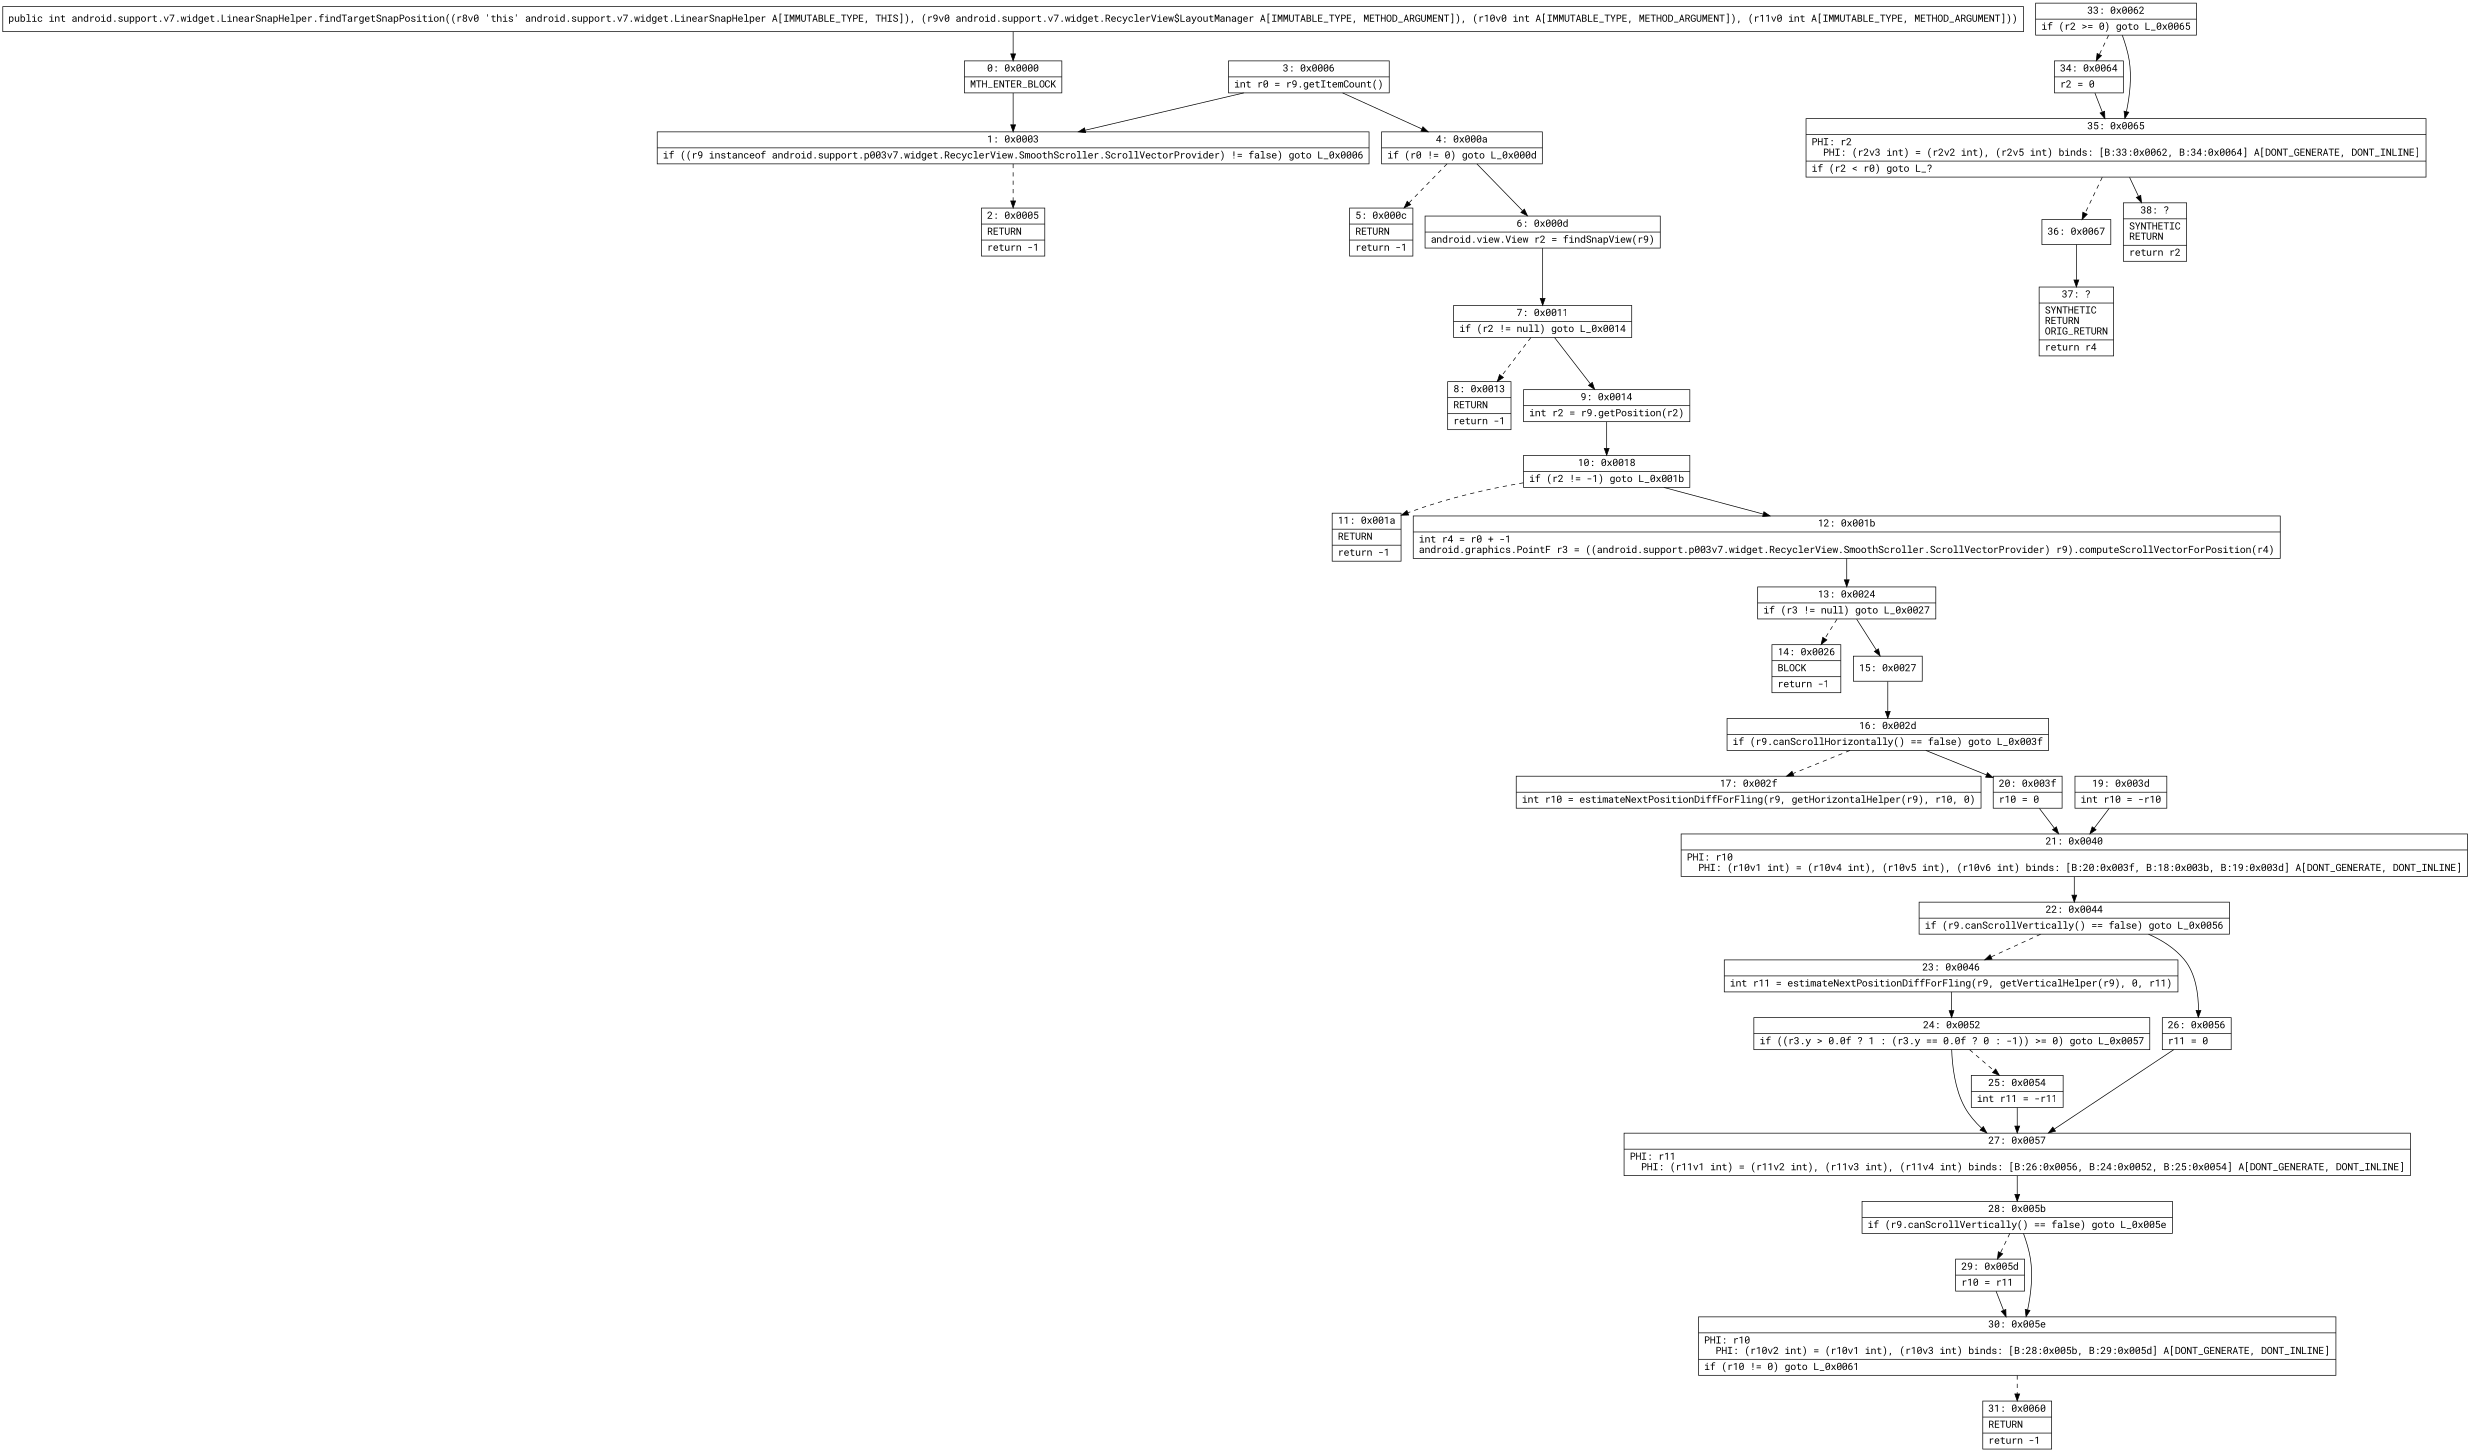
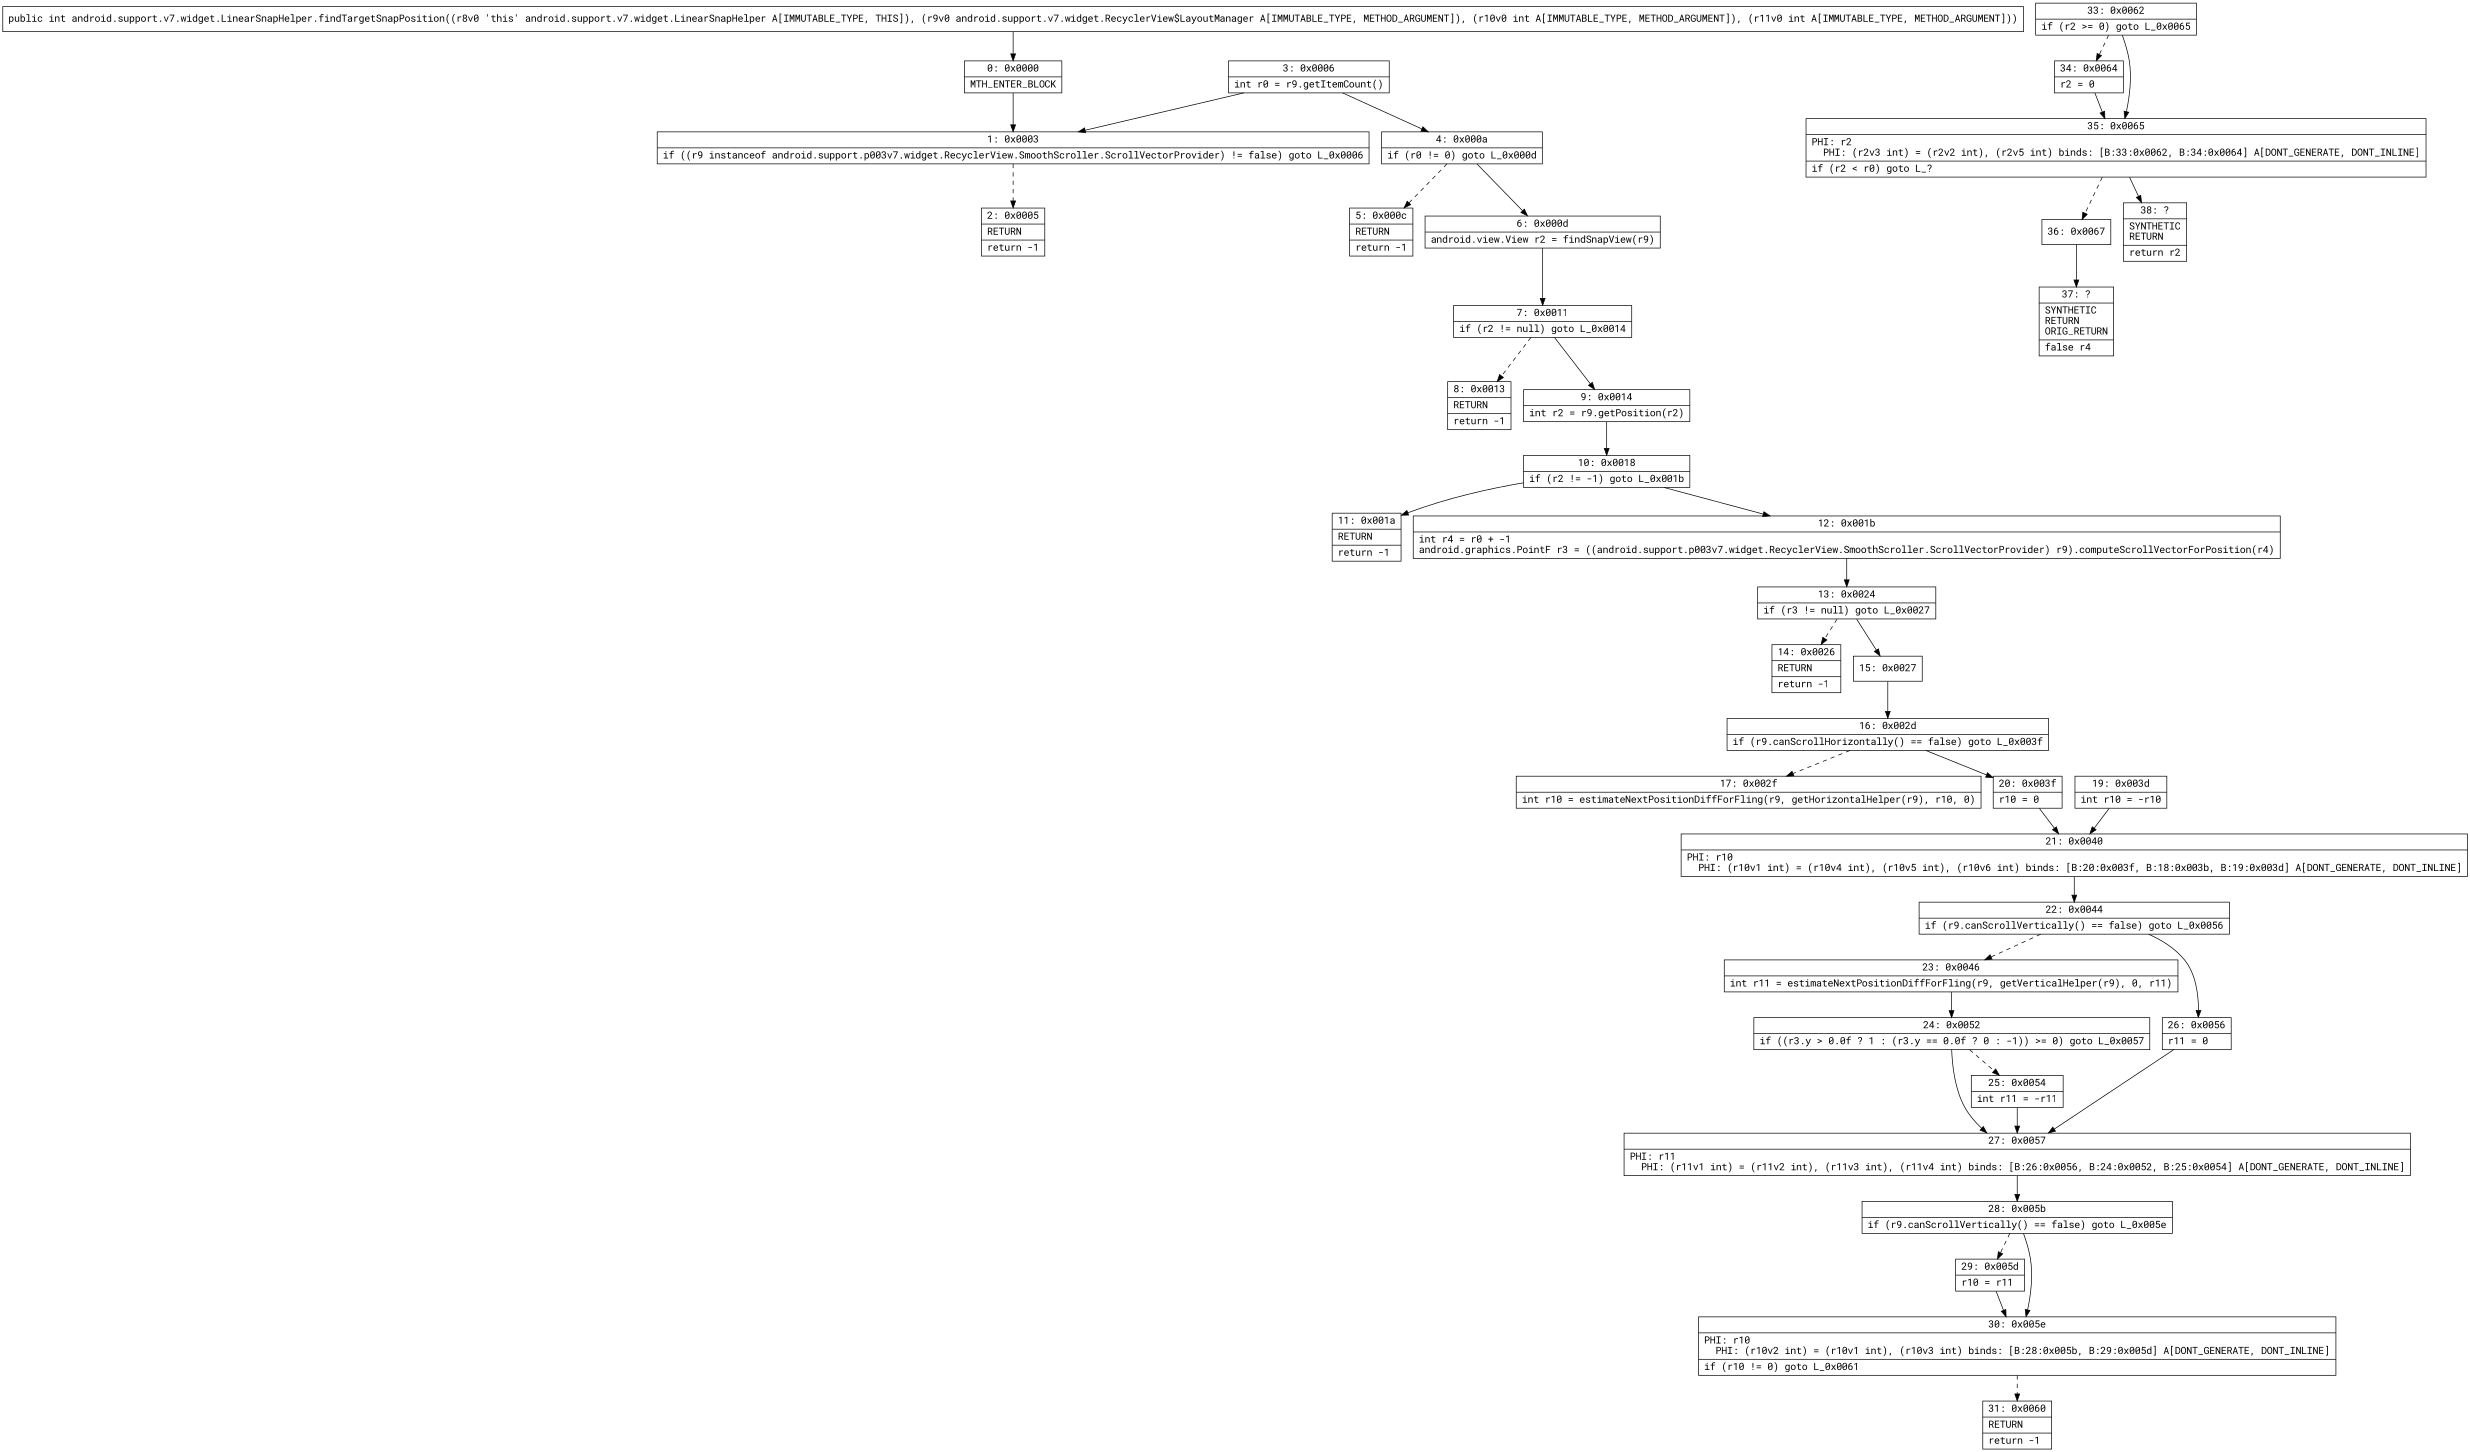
(2071, 348) -> (2068, 348)
(1465, 495) -> (1465, 495)
(1792, 668) -> (1795, 668)
